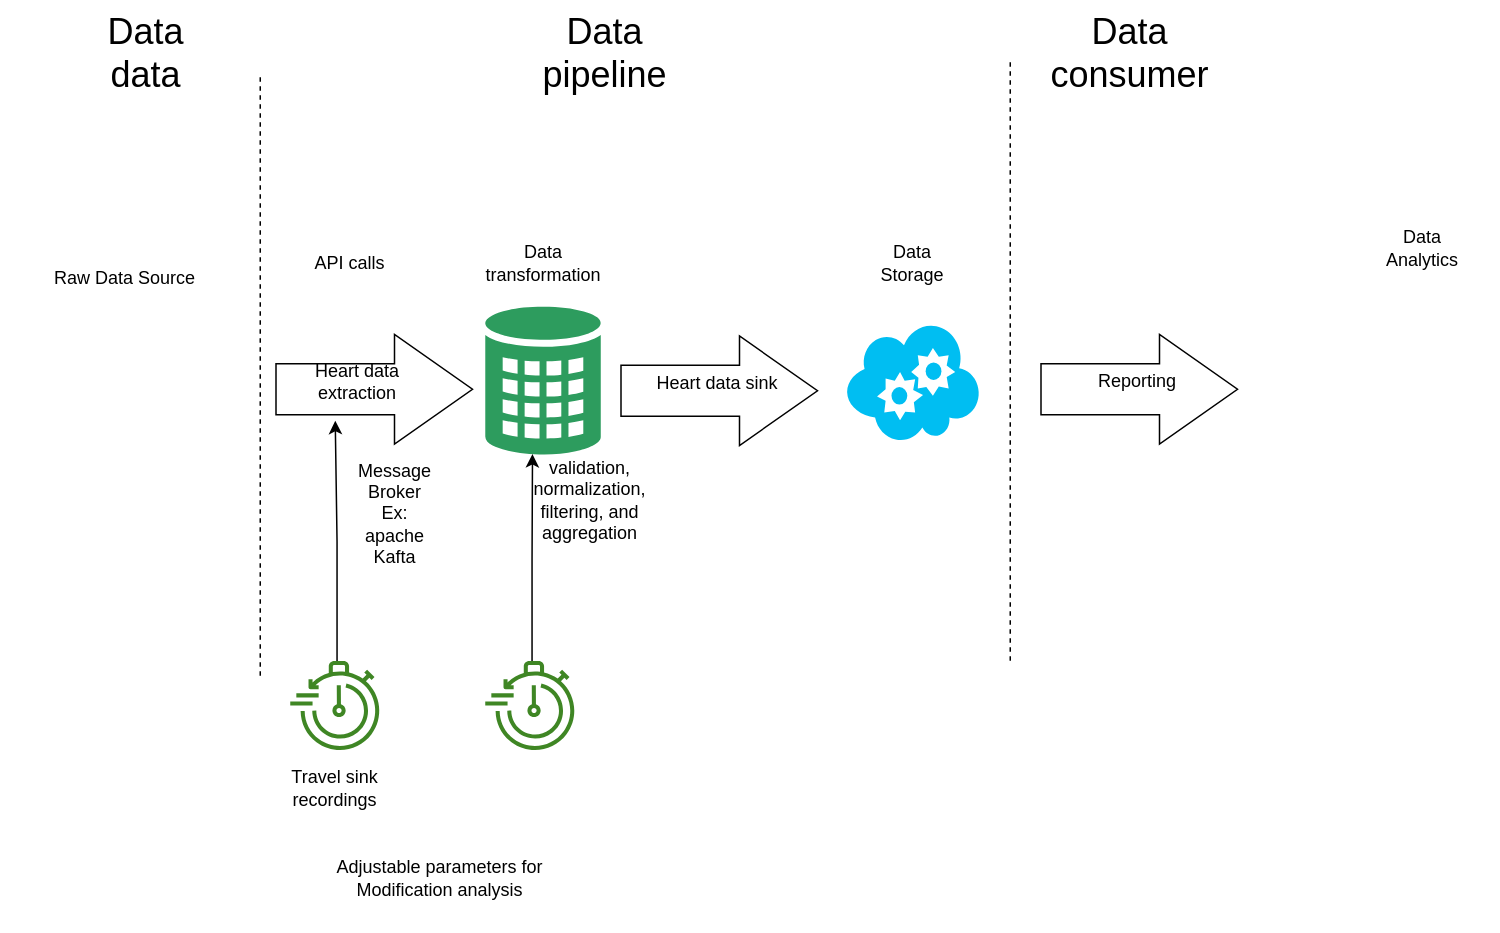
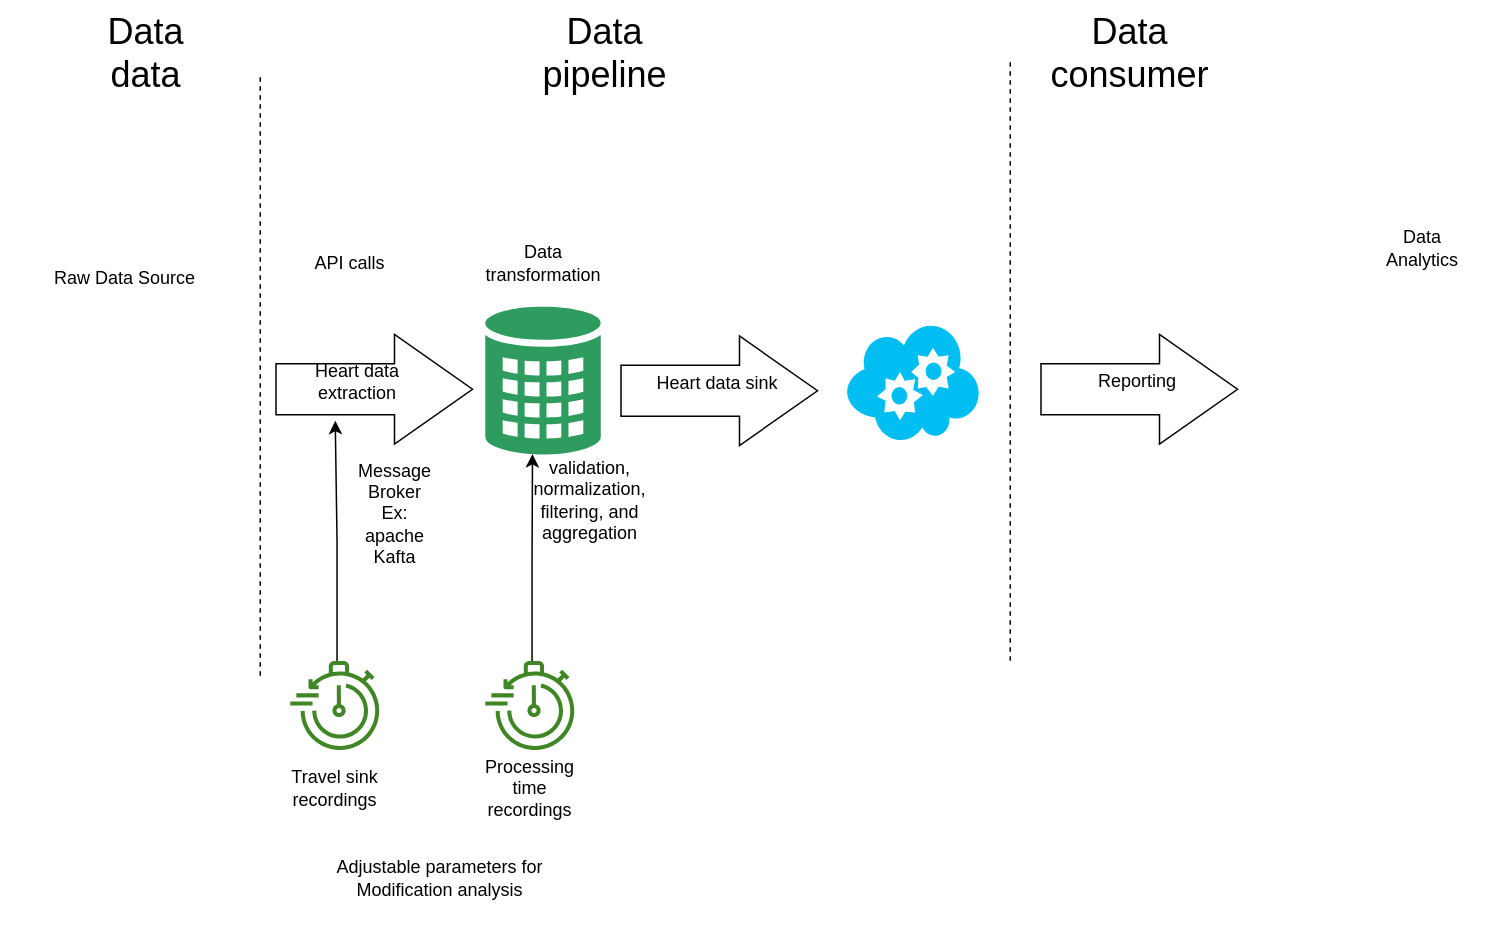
(913, 263) -> none
none -> (530, 788)
